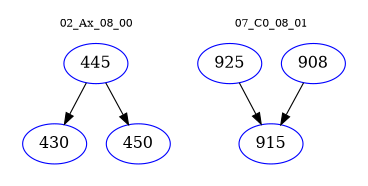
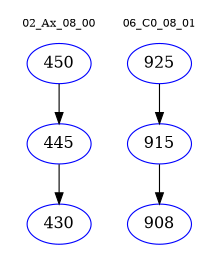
(272, 24) -> (159, 24)
(114, 99) -> (59, 98)
(295, 99) -> (159, 179)
